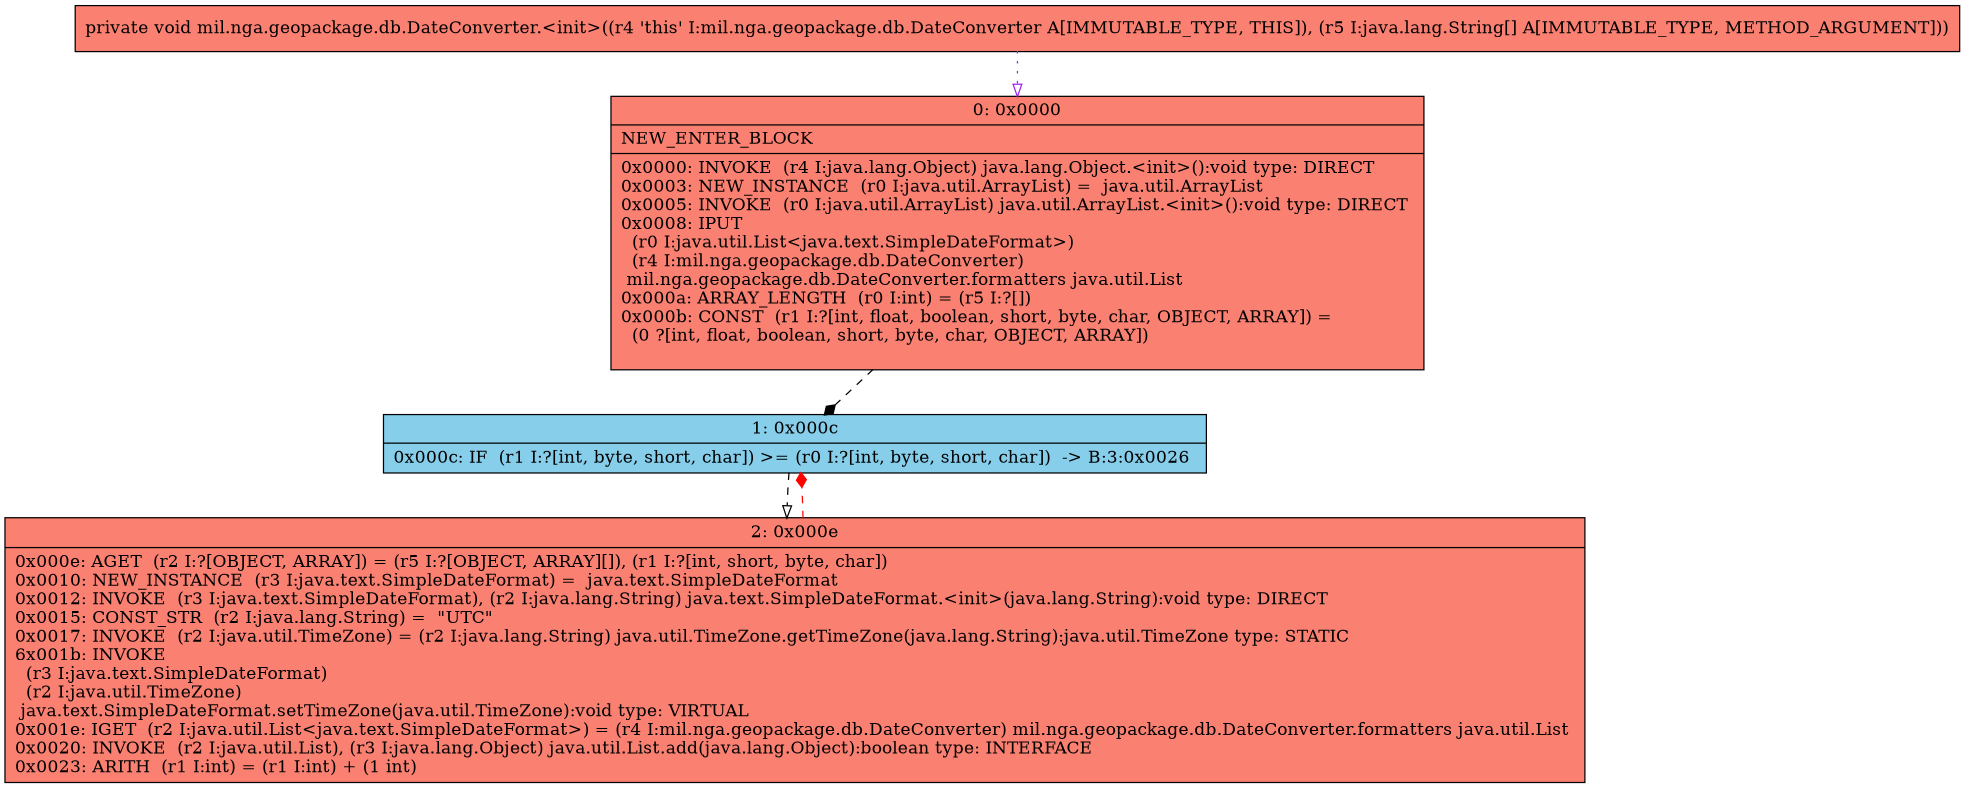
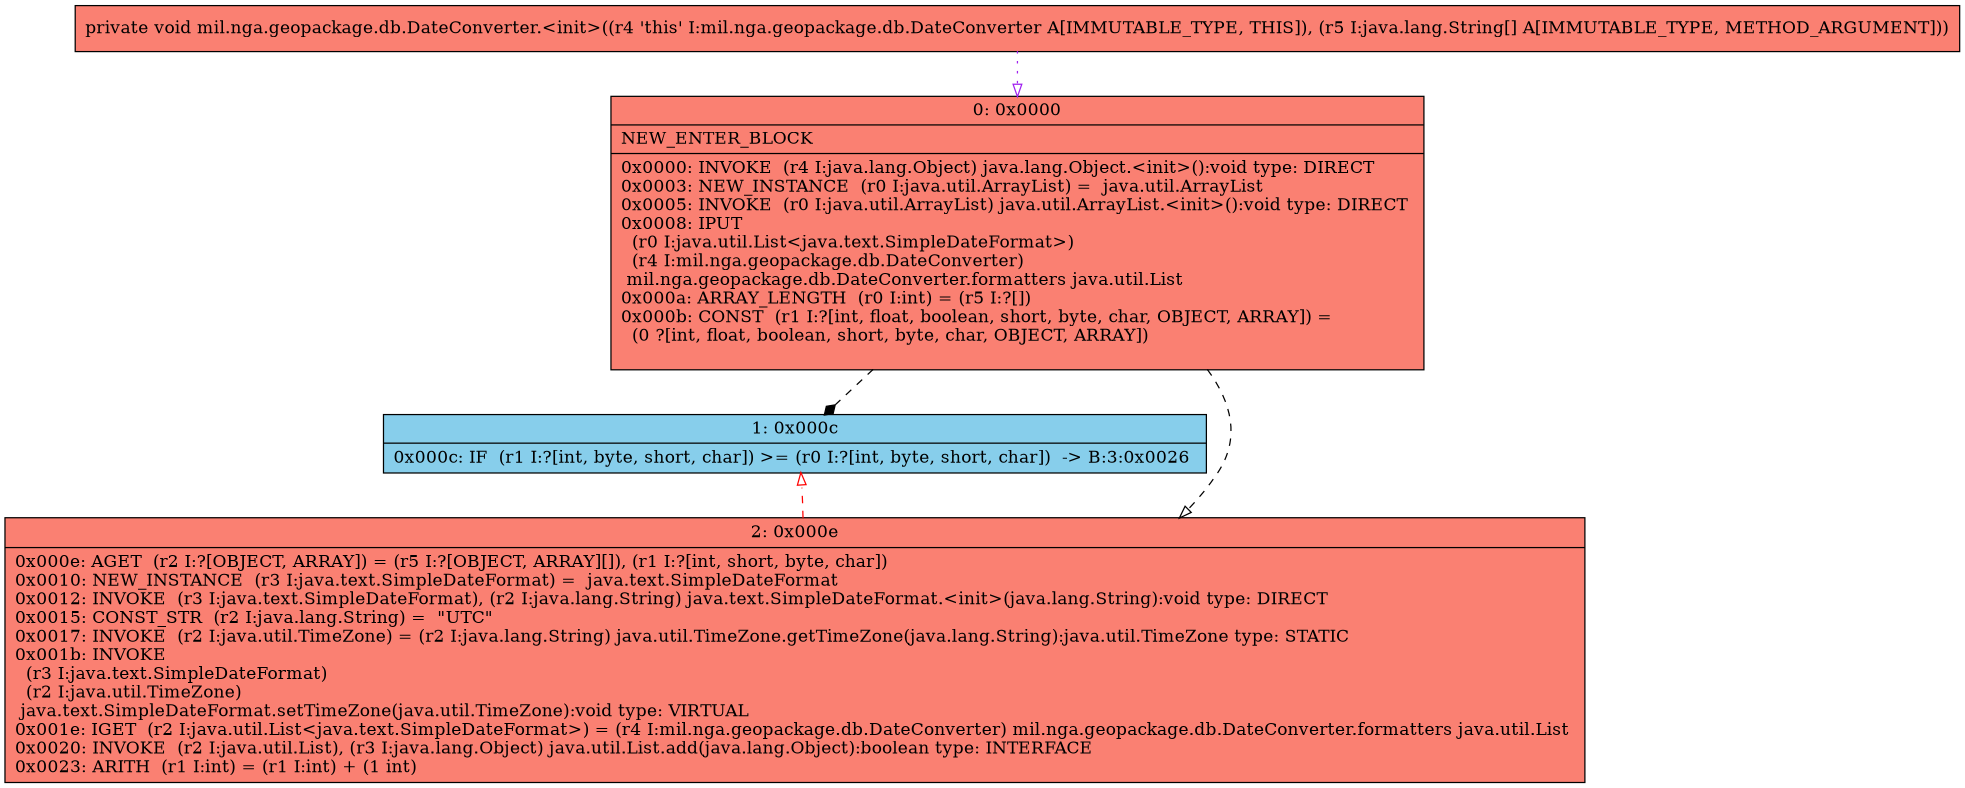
(788, 489) -> (1230, 443)
(803, 503) -> (803, 503)
(96, 655) -> (96, 655)
